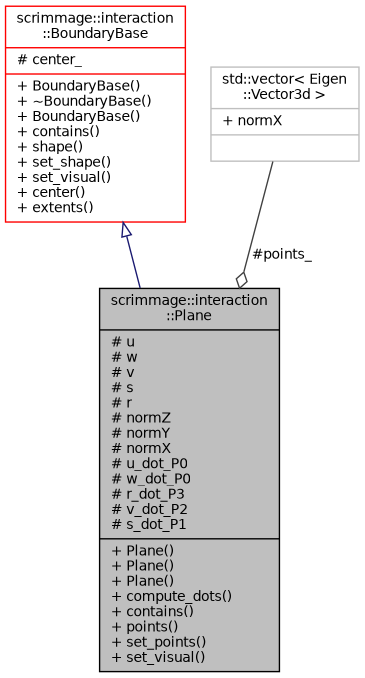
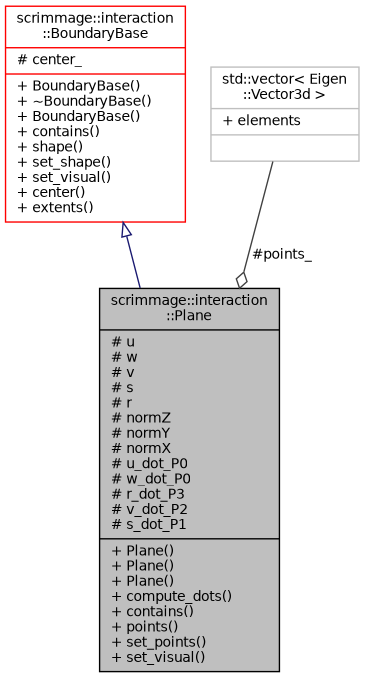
(252, 121) -> (262, 121)
